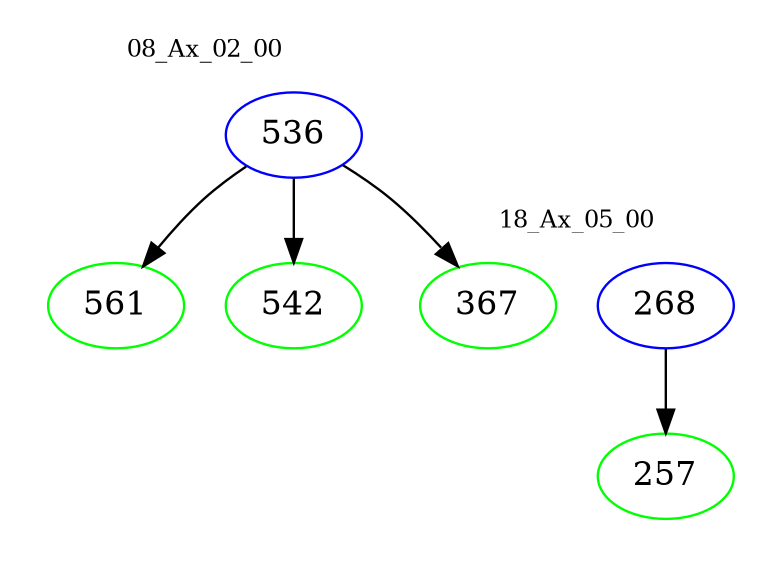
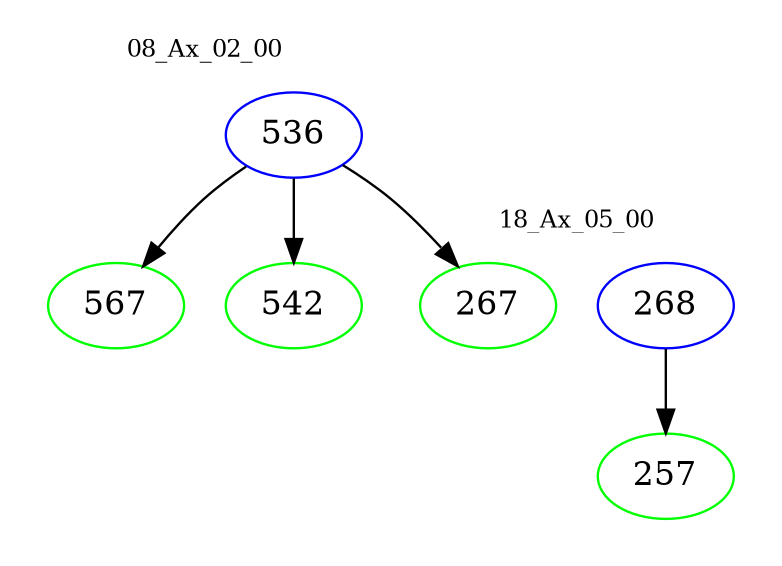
(116, 306) -> (116, 306)
(488, 306) -> (488, 306)
